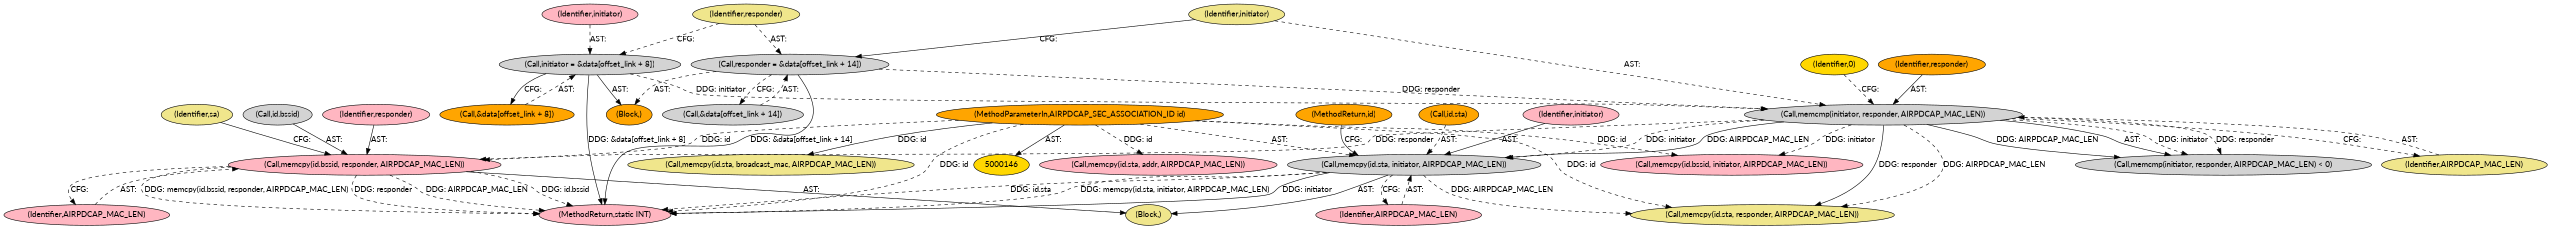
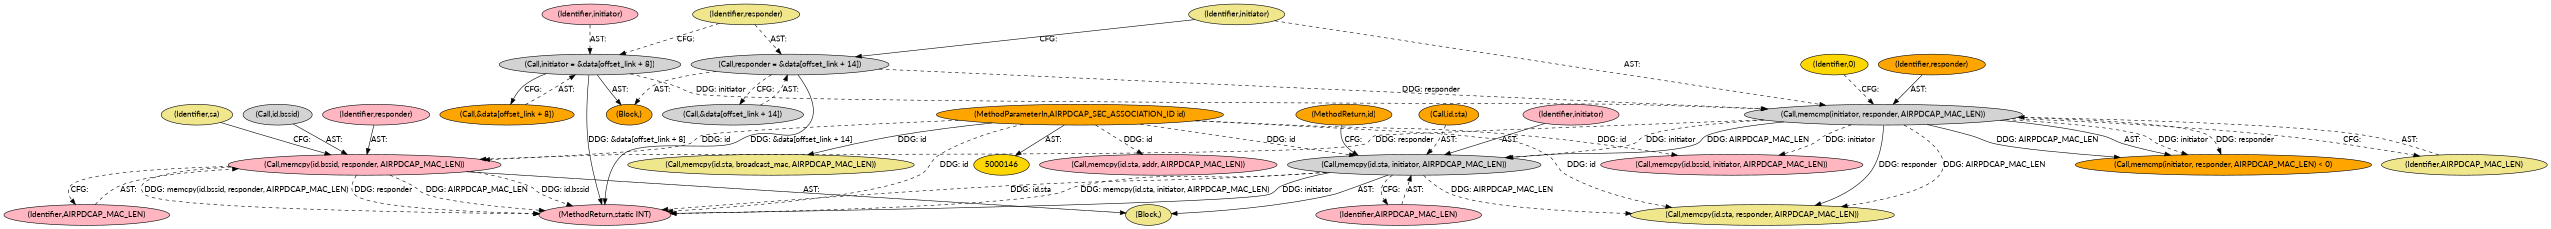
(1281, 140) -> (1281, 140)
(2223, 165) -> (2223, 165)
